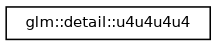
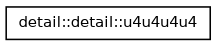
(108, 23) -> (108, 23)
